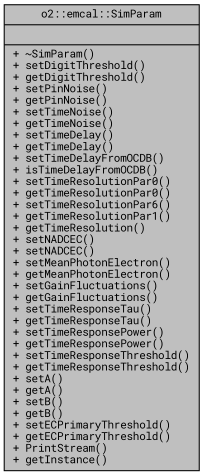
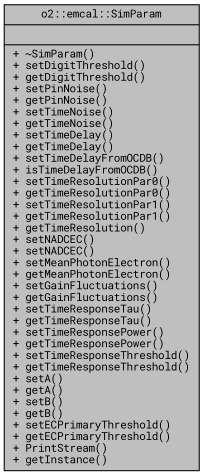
(92, 205) -> (92, 205)
